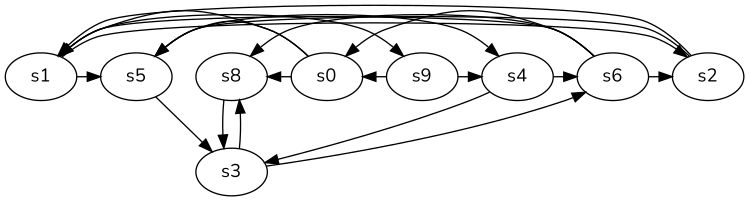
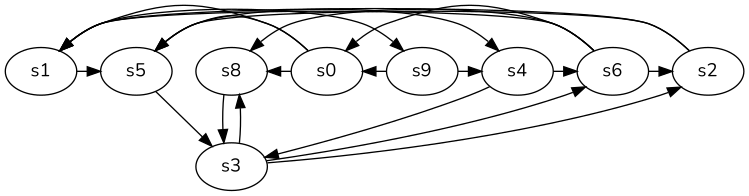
(368, 23) -> (470, 138)
